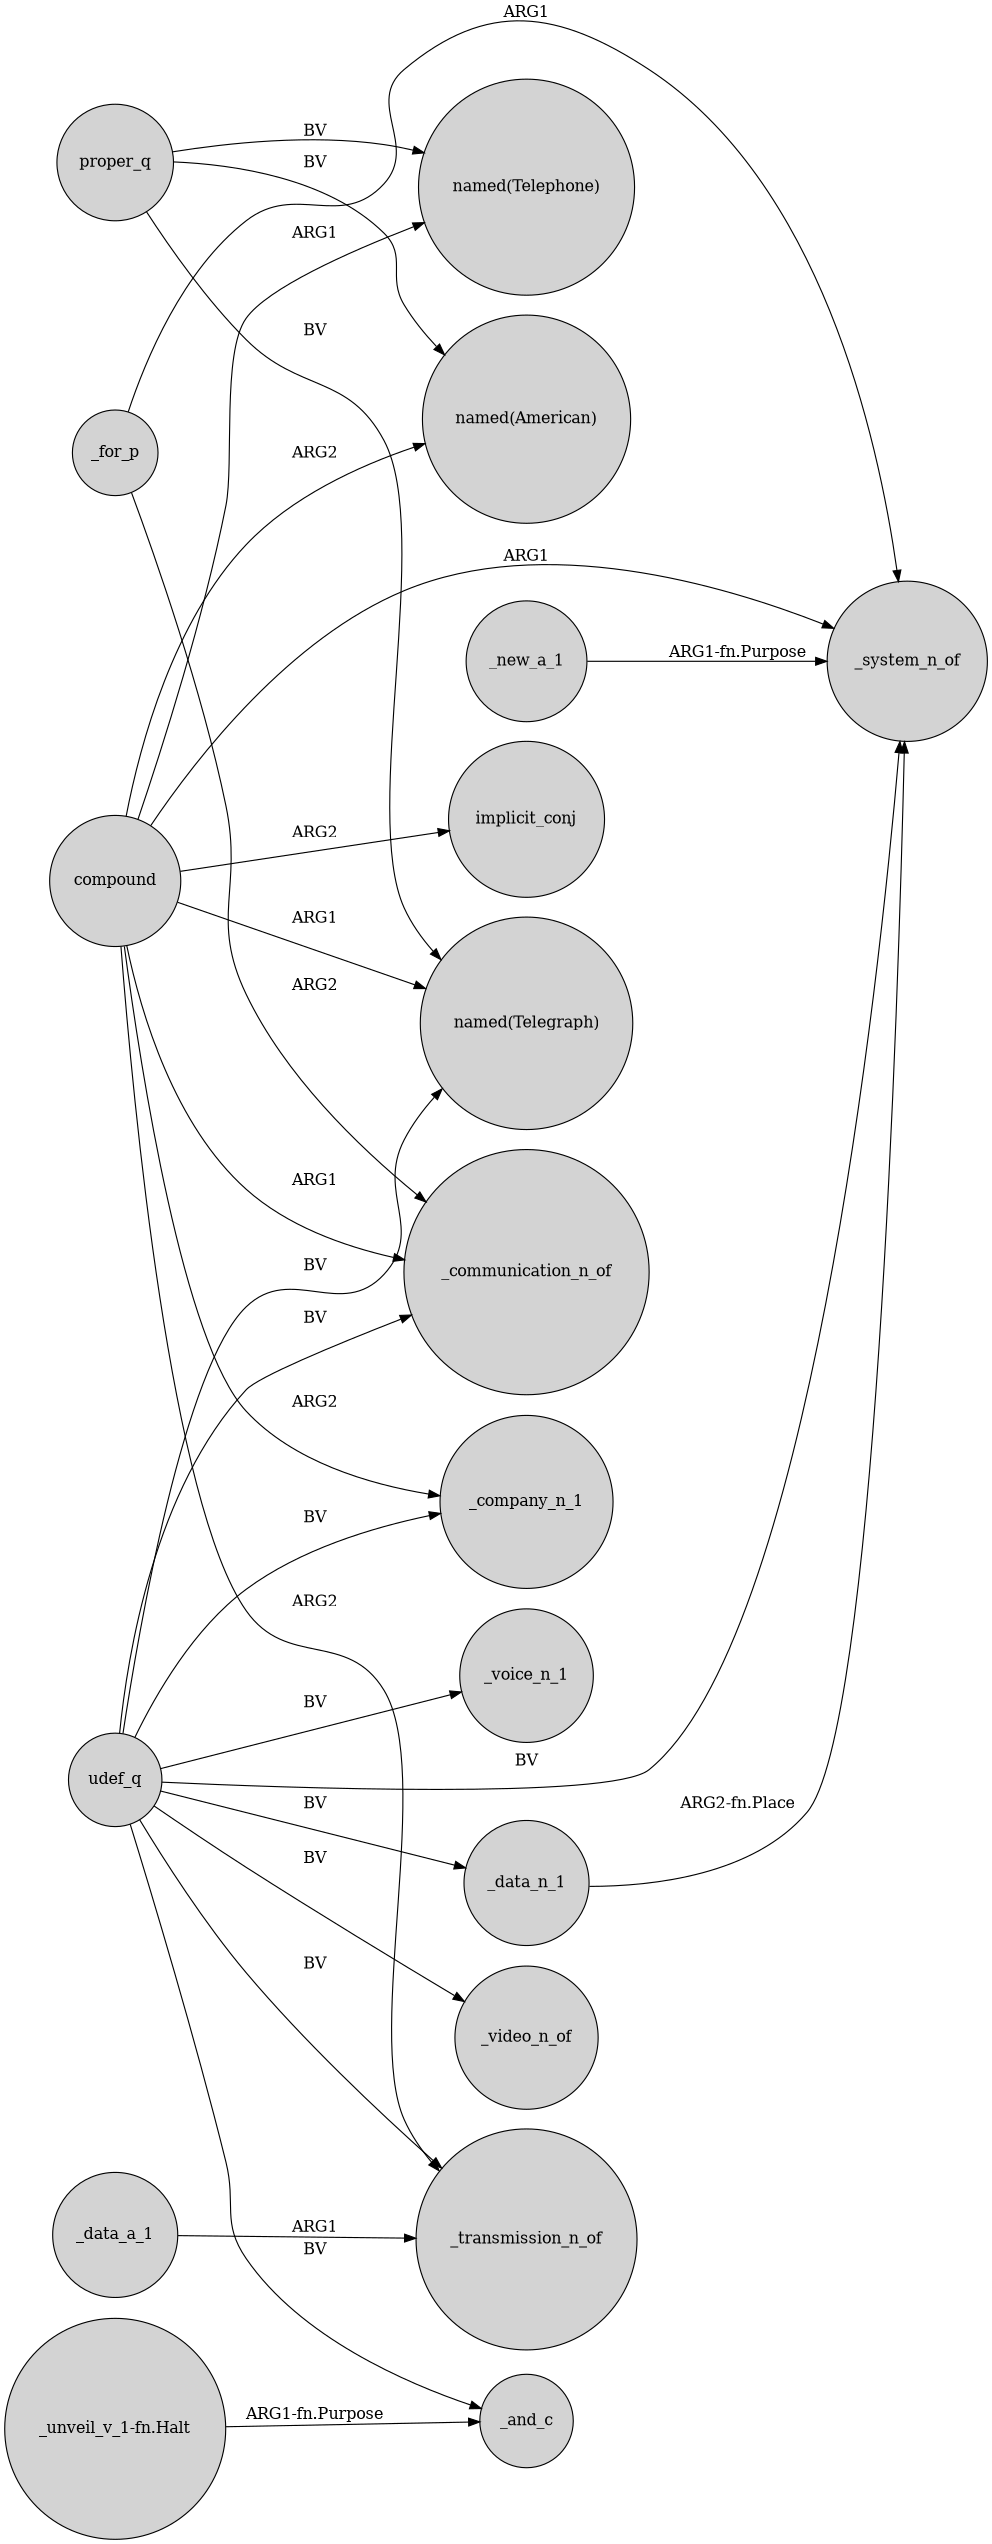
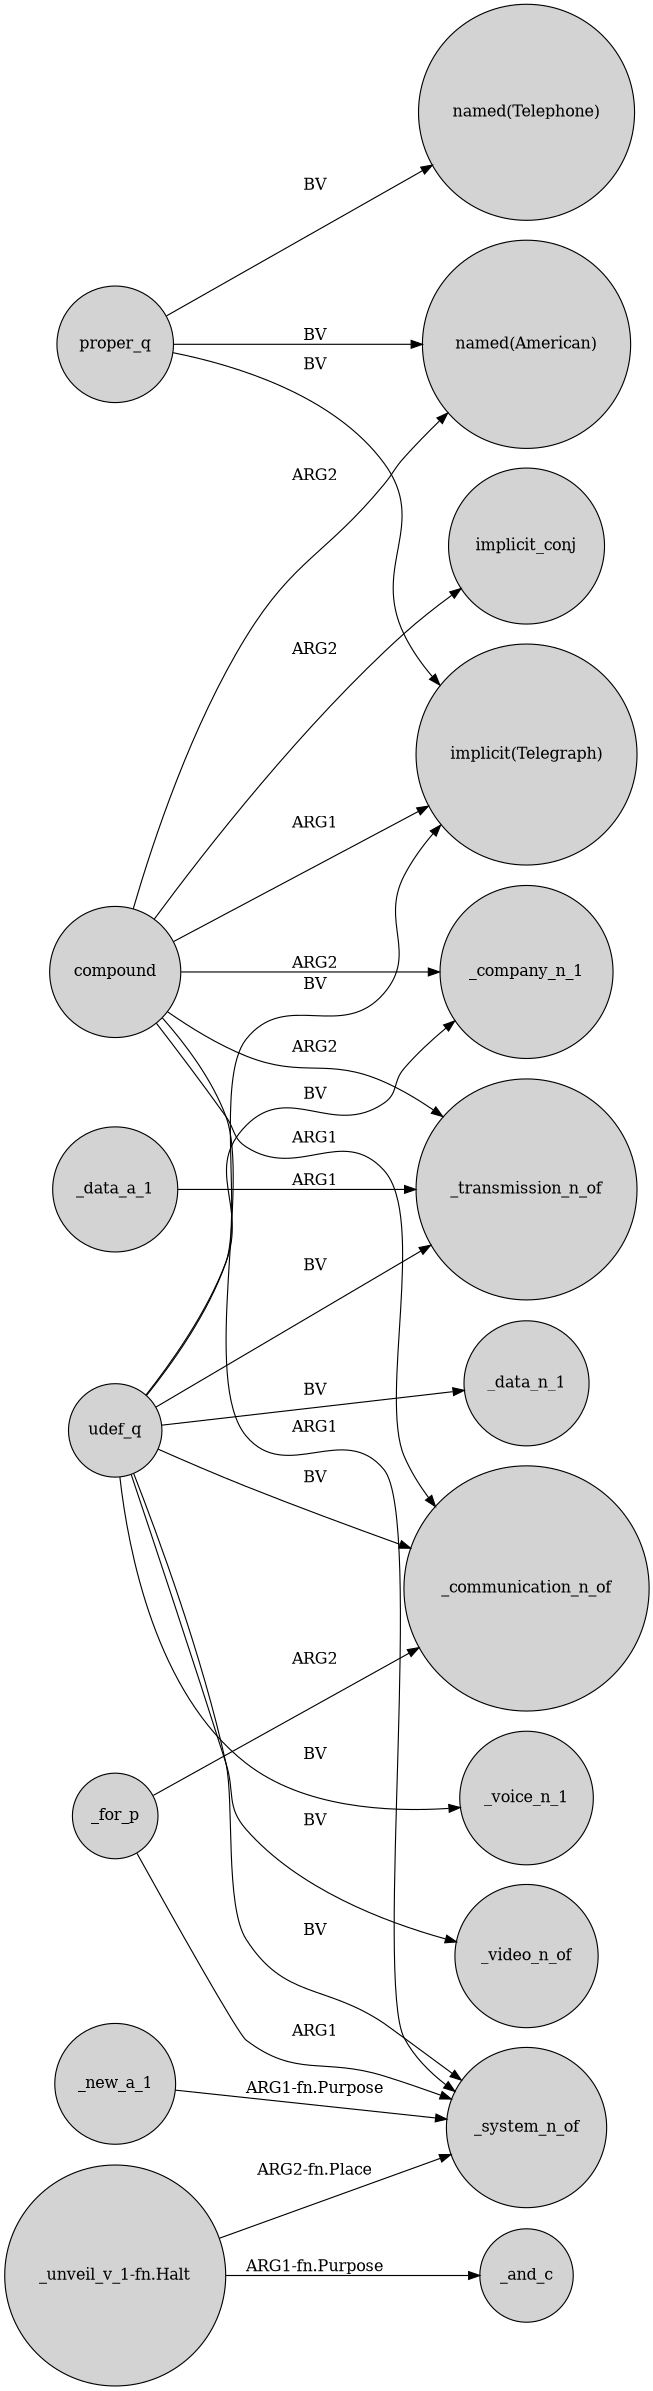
(229, 478) -> none
(527, 1023) -> (527, 755)
(874, 1404) -> (330, 2198)
(228, 2172) -> none
